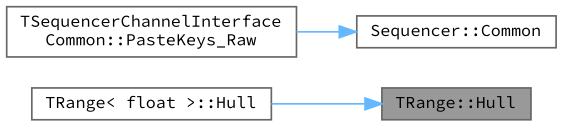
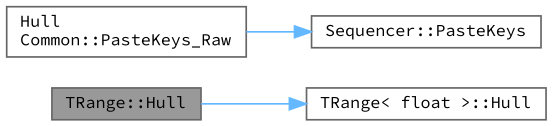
(152, 32) -> (126, 32)
(456, 32) -> (426, 32)
(318, 104) -> (245, 104)
